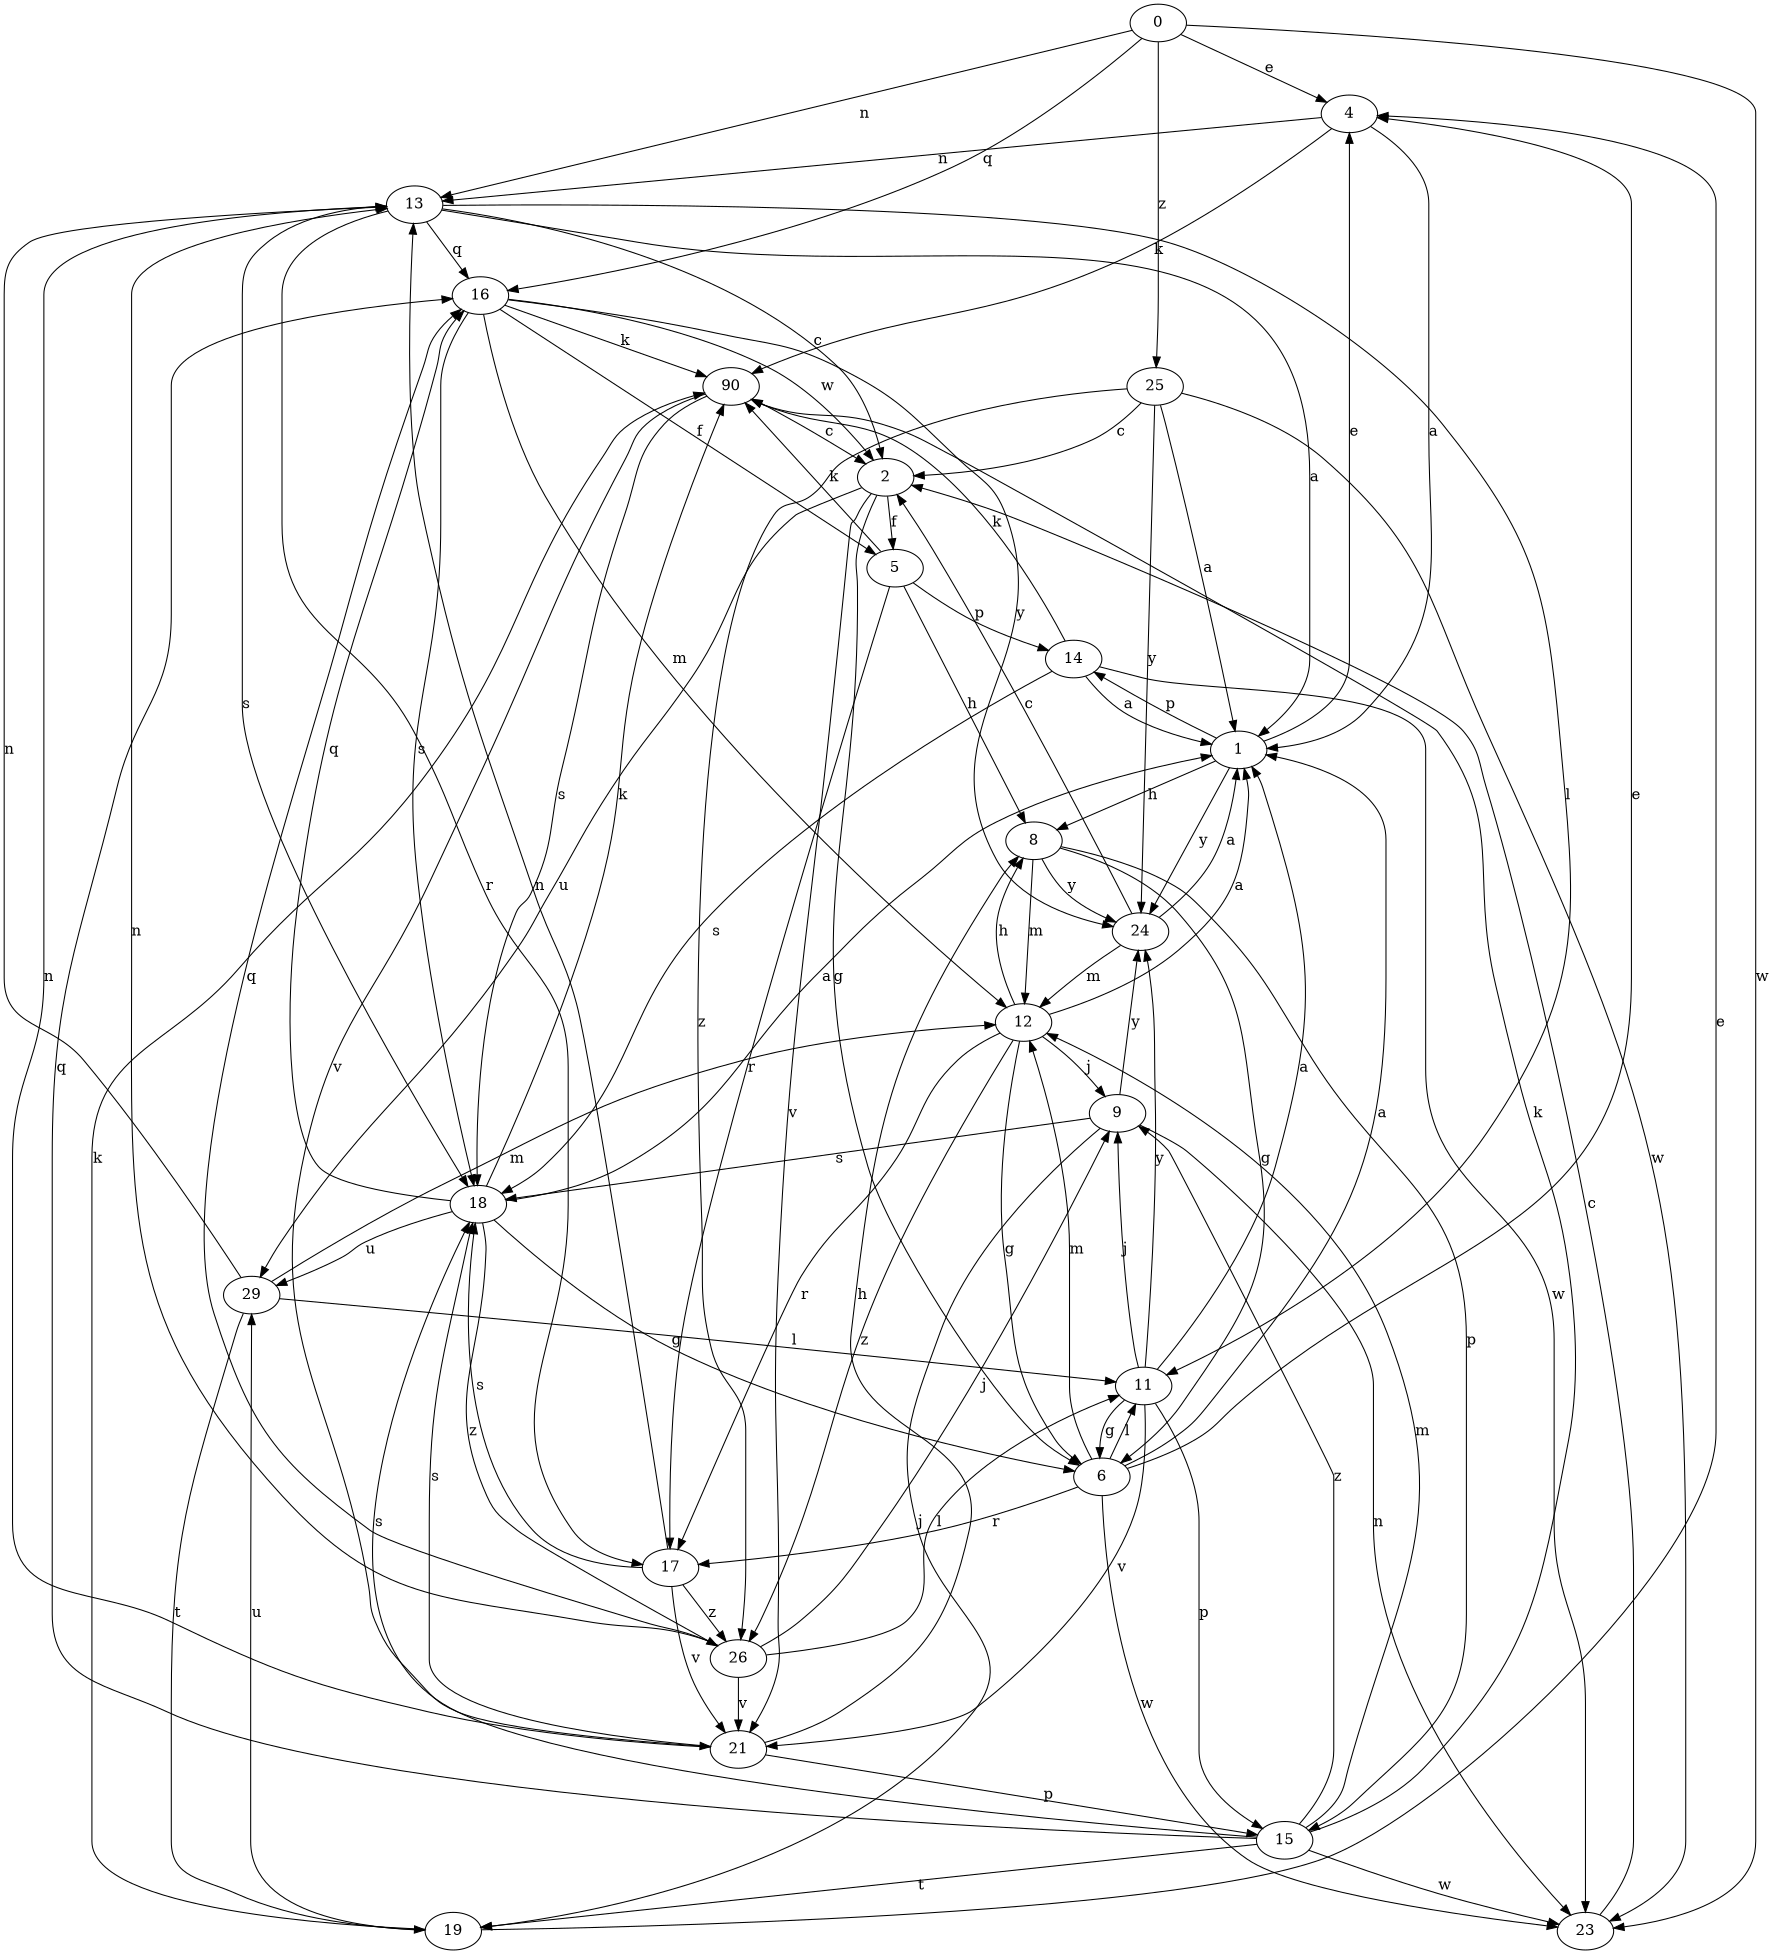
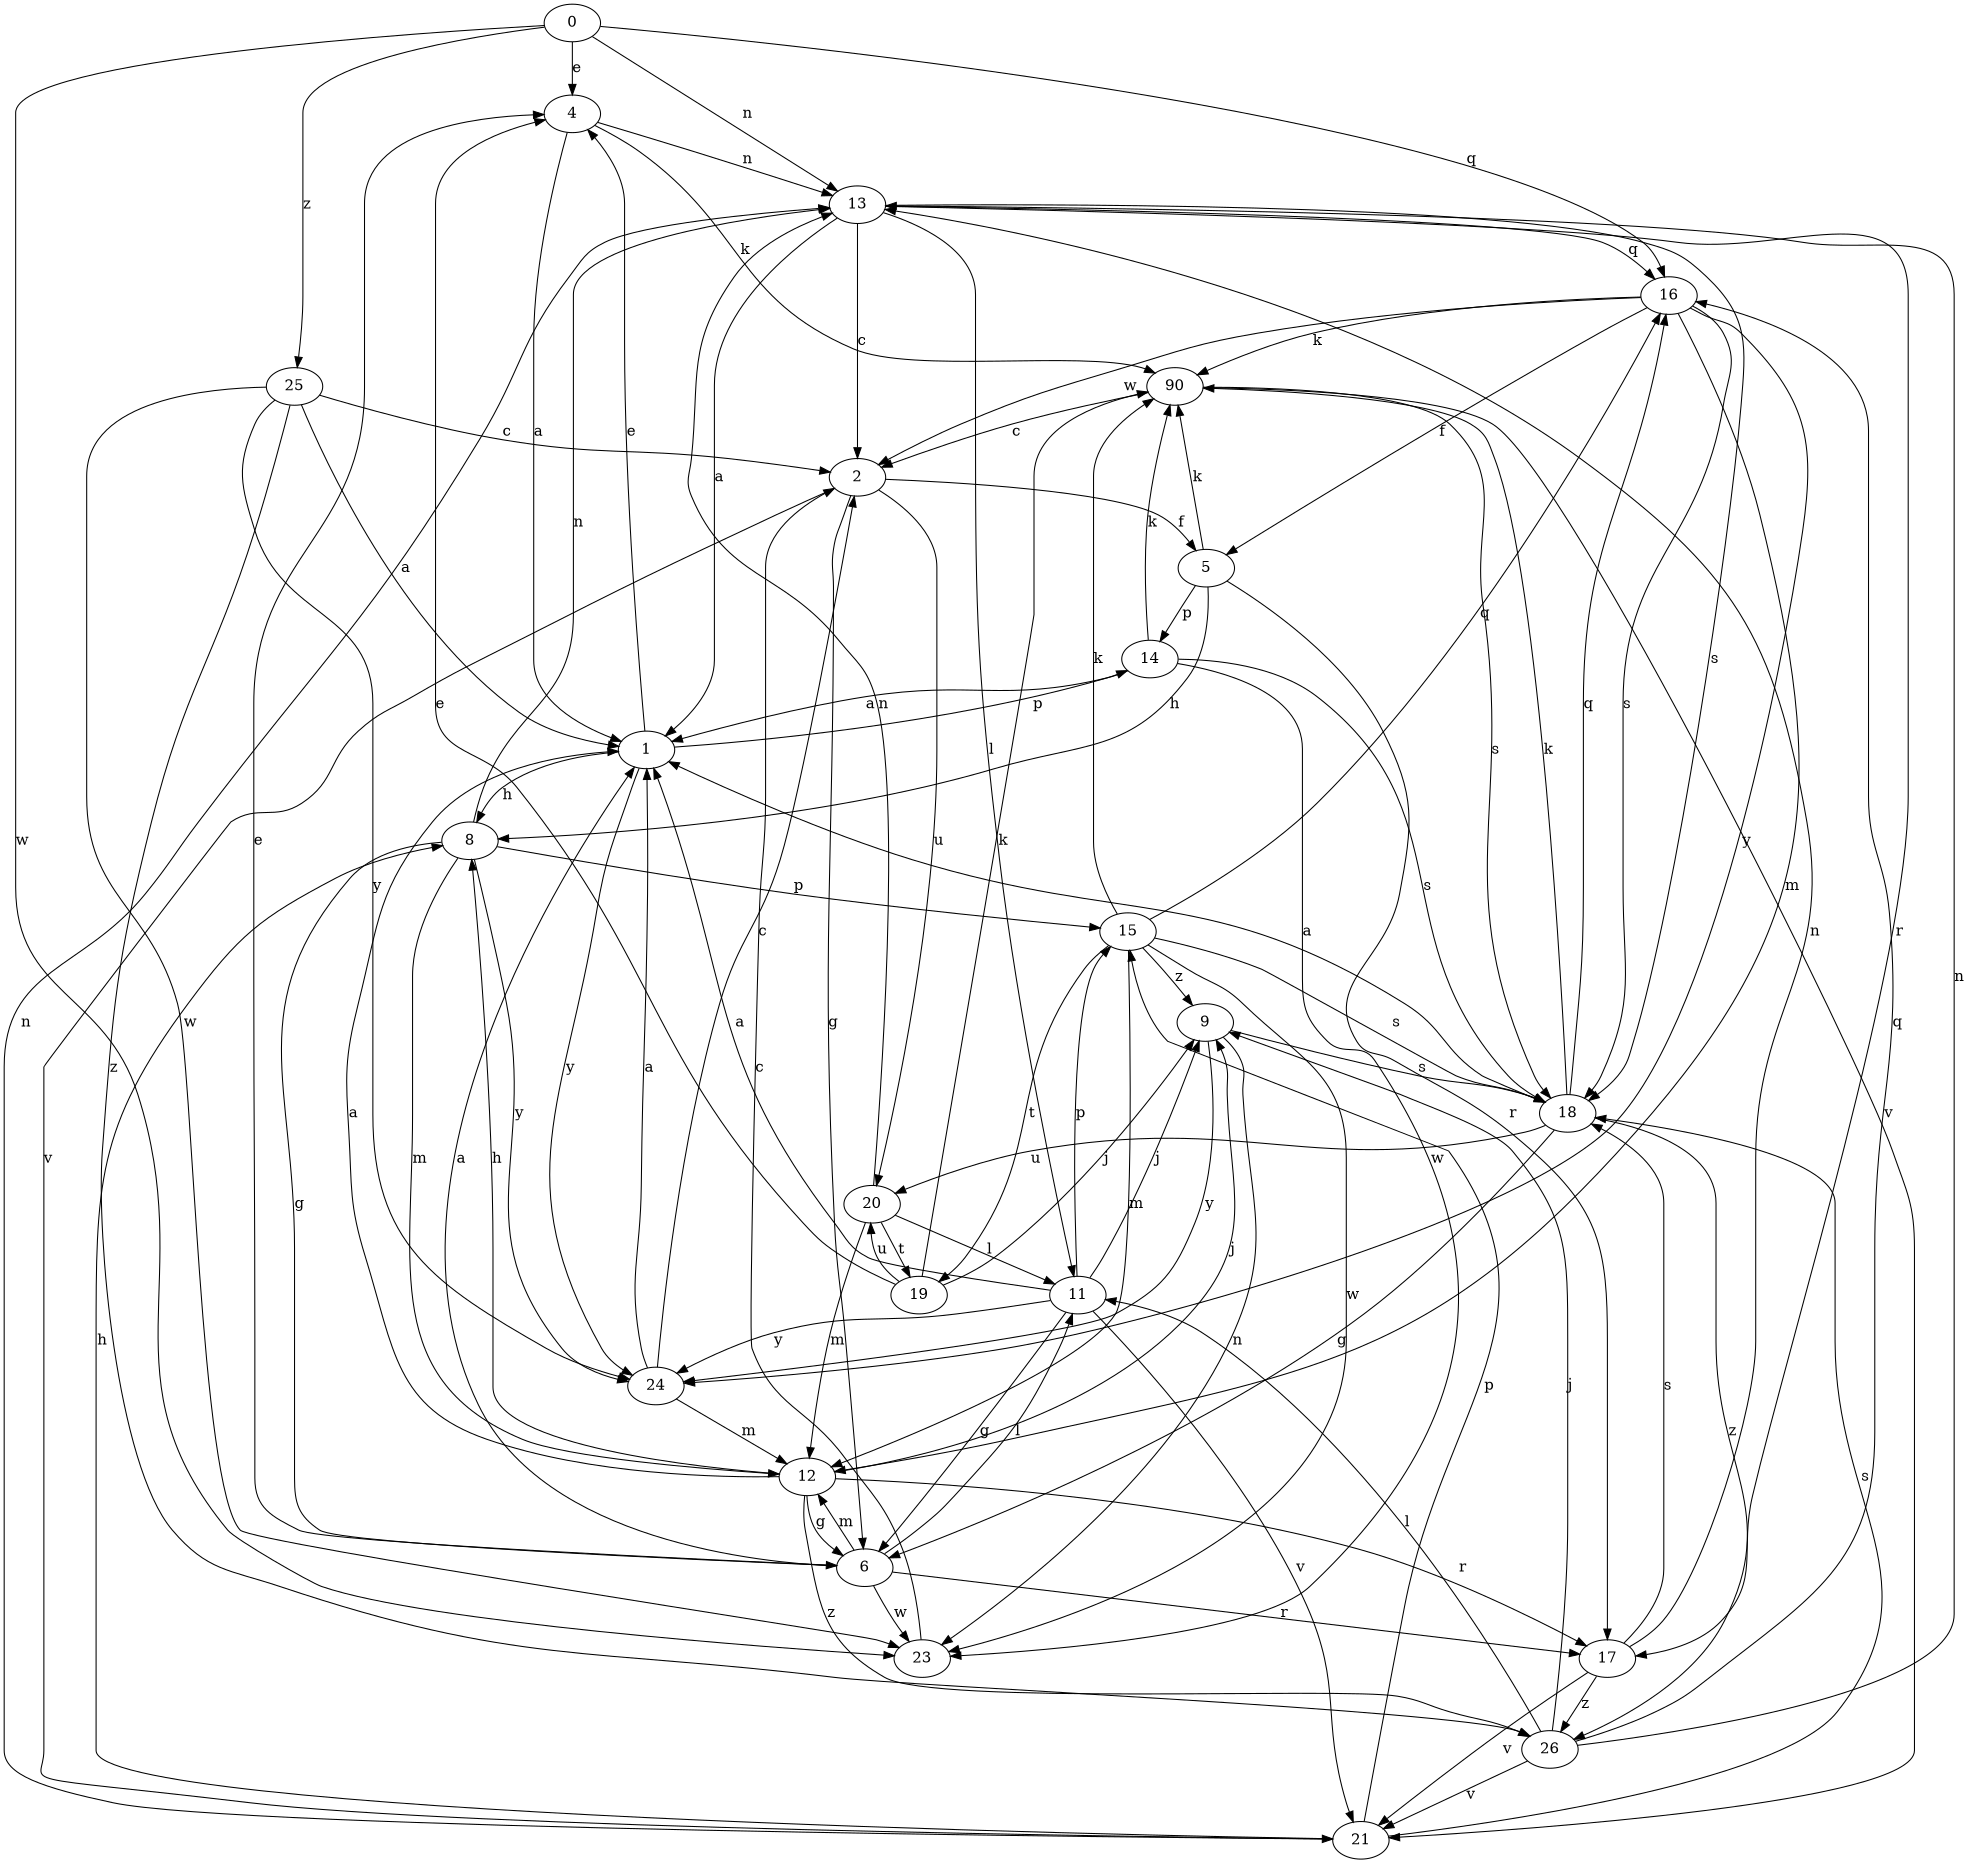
none -> (573, 437)
(252, 1295) -> (872, 1204)
(986, 1651) -> (1084, 1175)
